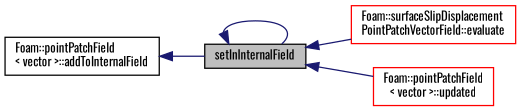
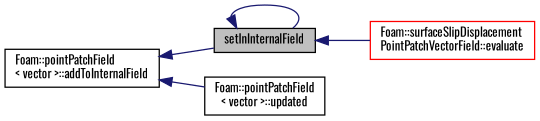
(346, 72) -> (188, 84)
(434, 87) -> (265, 96)
